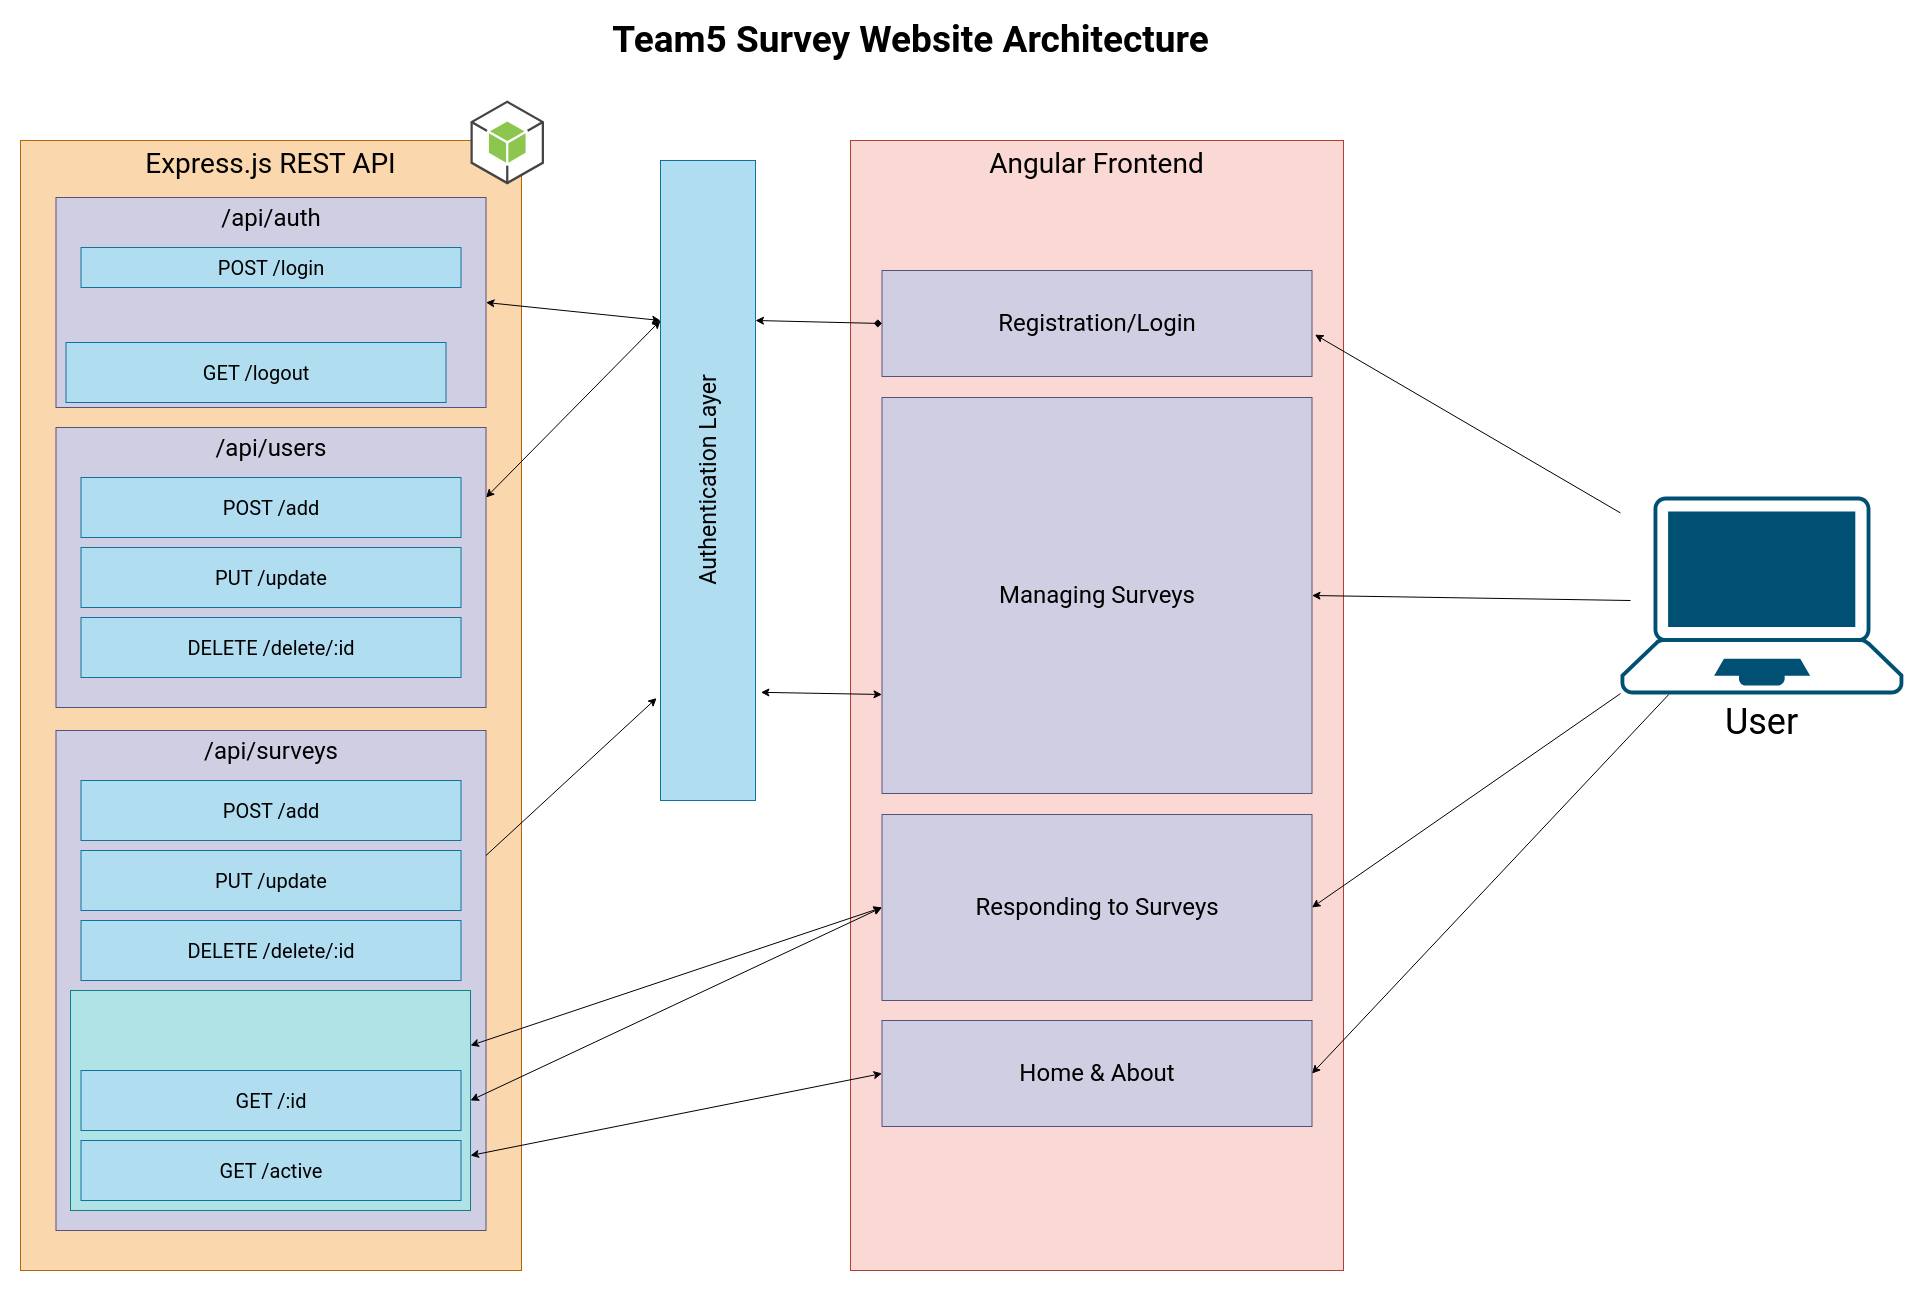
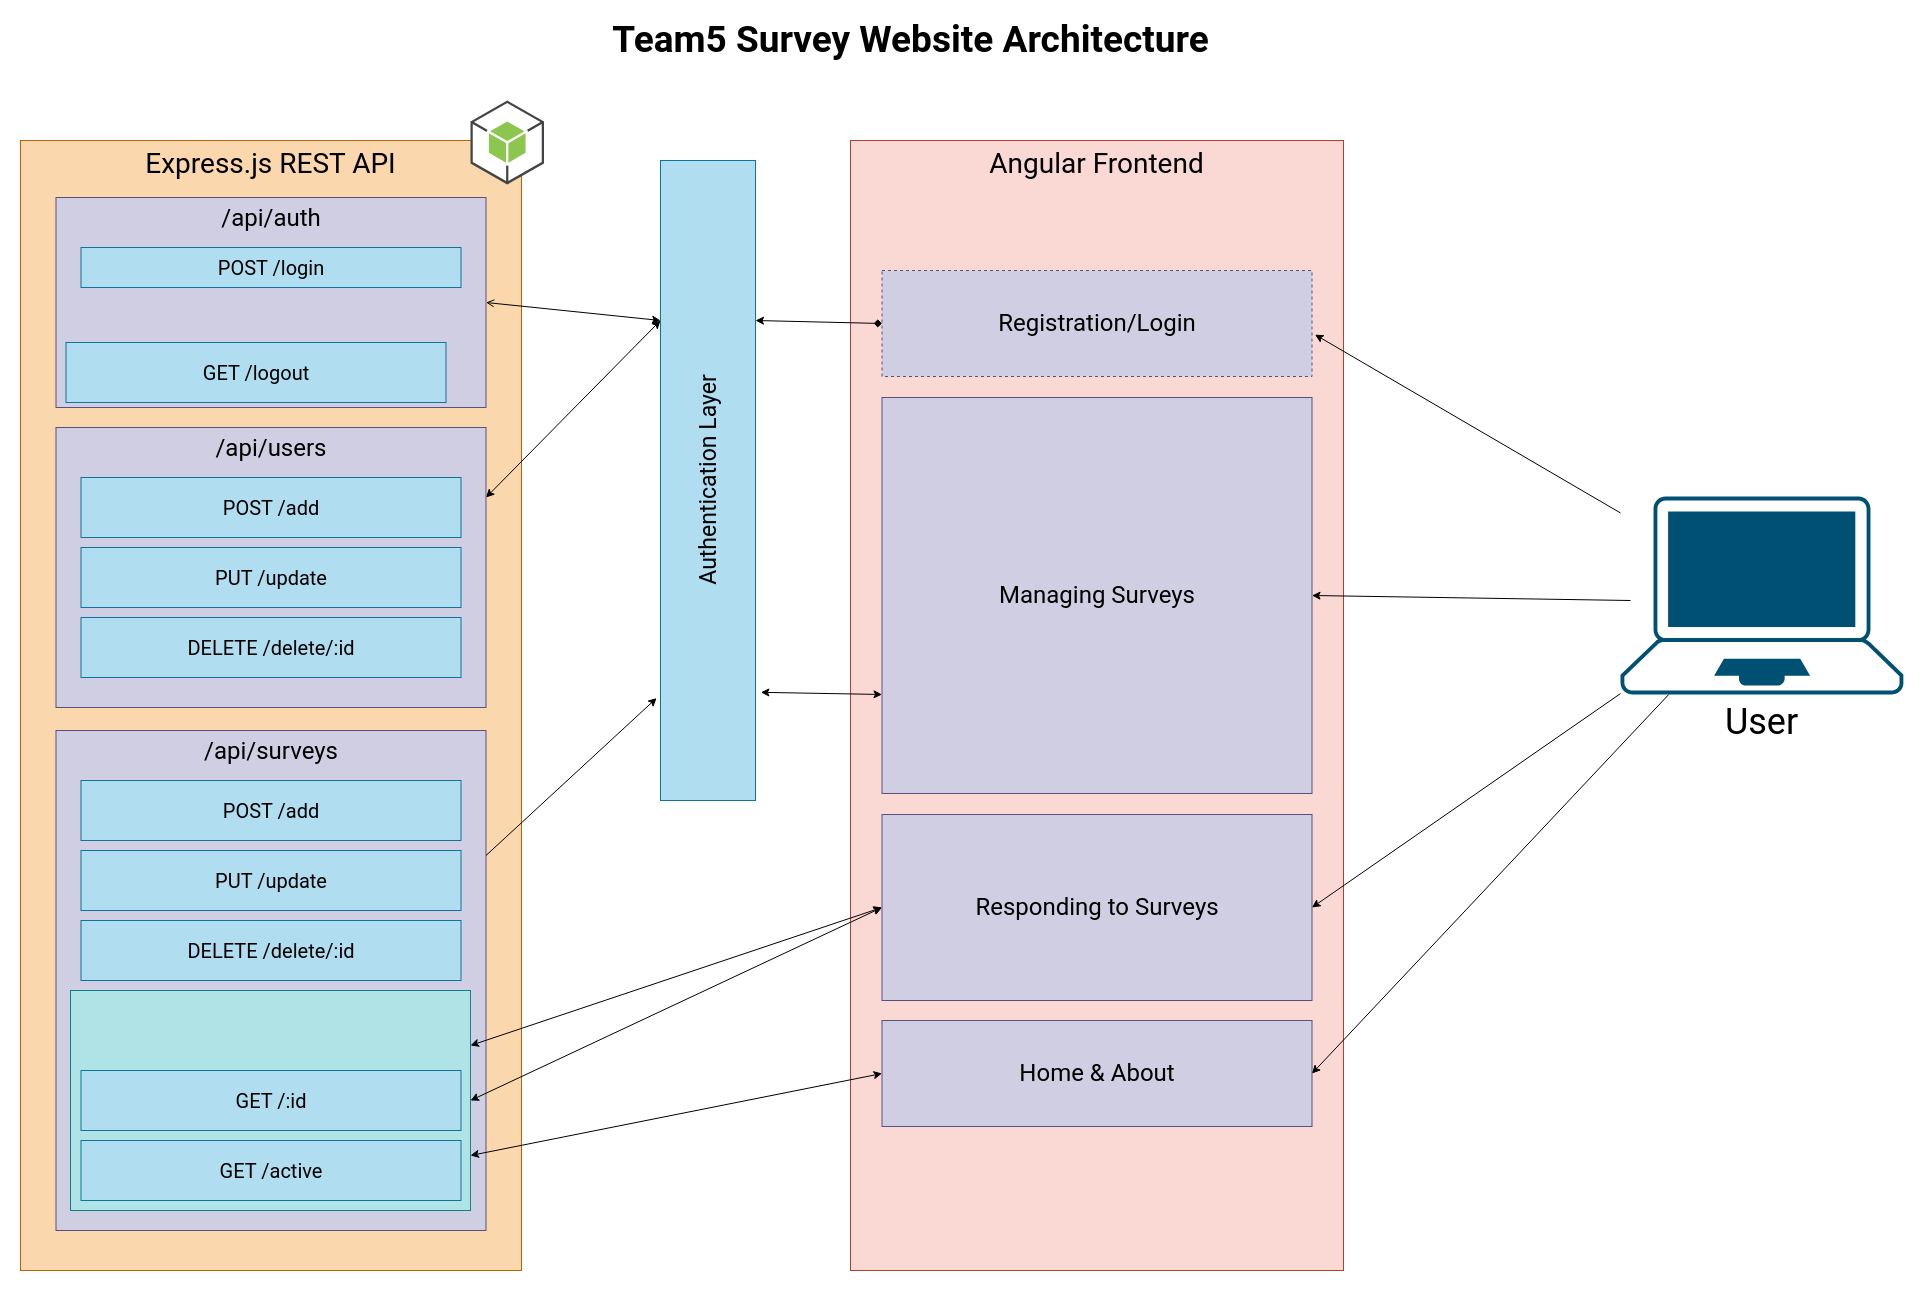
(494, 303) -> (492, 303)
(1097, 324) -> (1097, 324)
